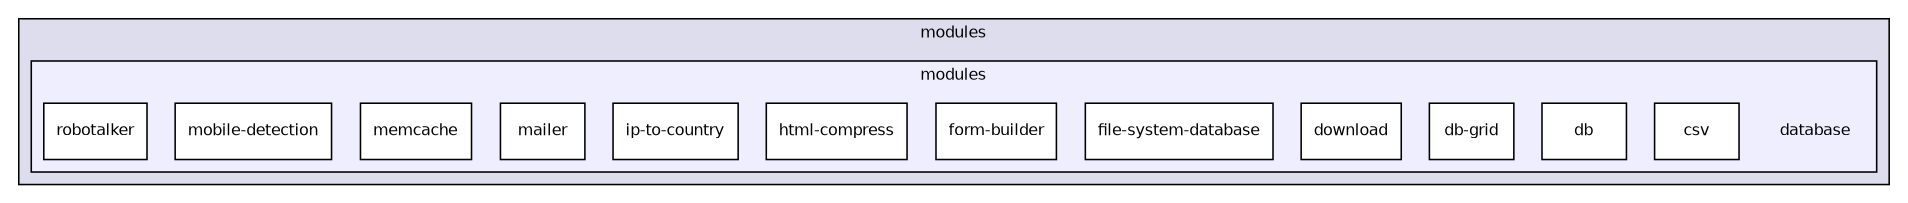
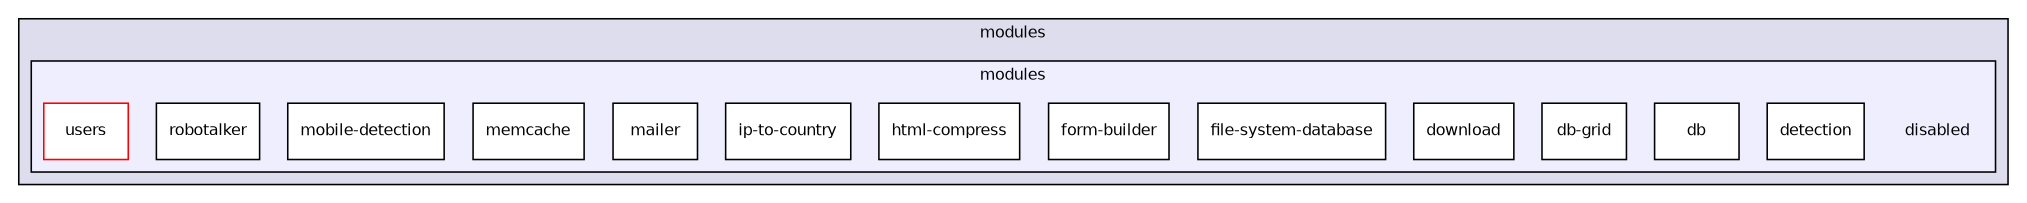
none -> (86, 131)
(1697, 131) -> (1816, 131)
(1816, 131) -> (1938, 131)
